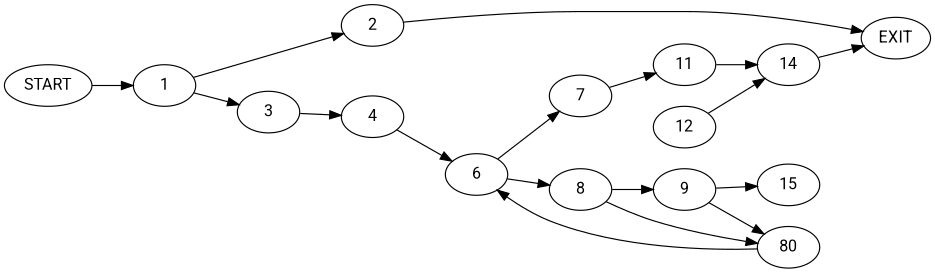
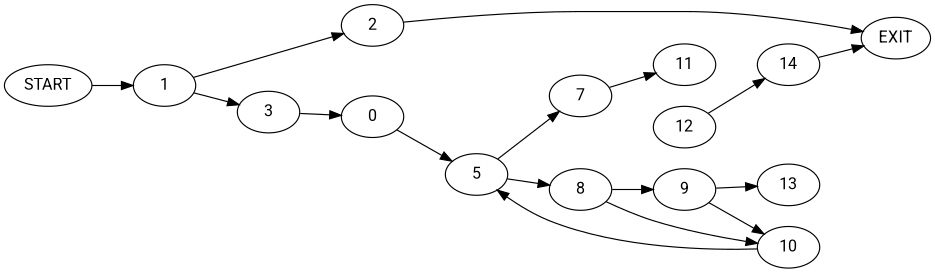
(731, 65) -> none
(373, 117) -> (373, 117)
(477, 174) -> (477, 174)
(789, 185) -> (789, 185)
(789, 247) -> (789, 247)
